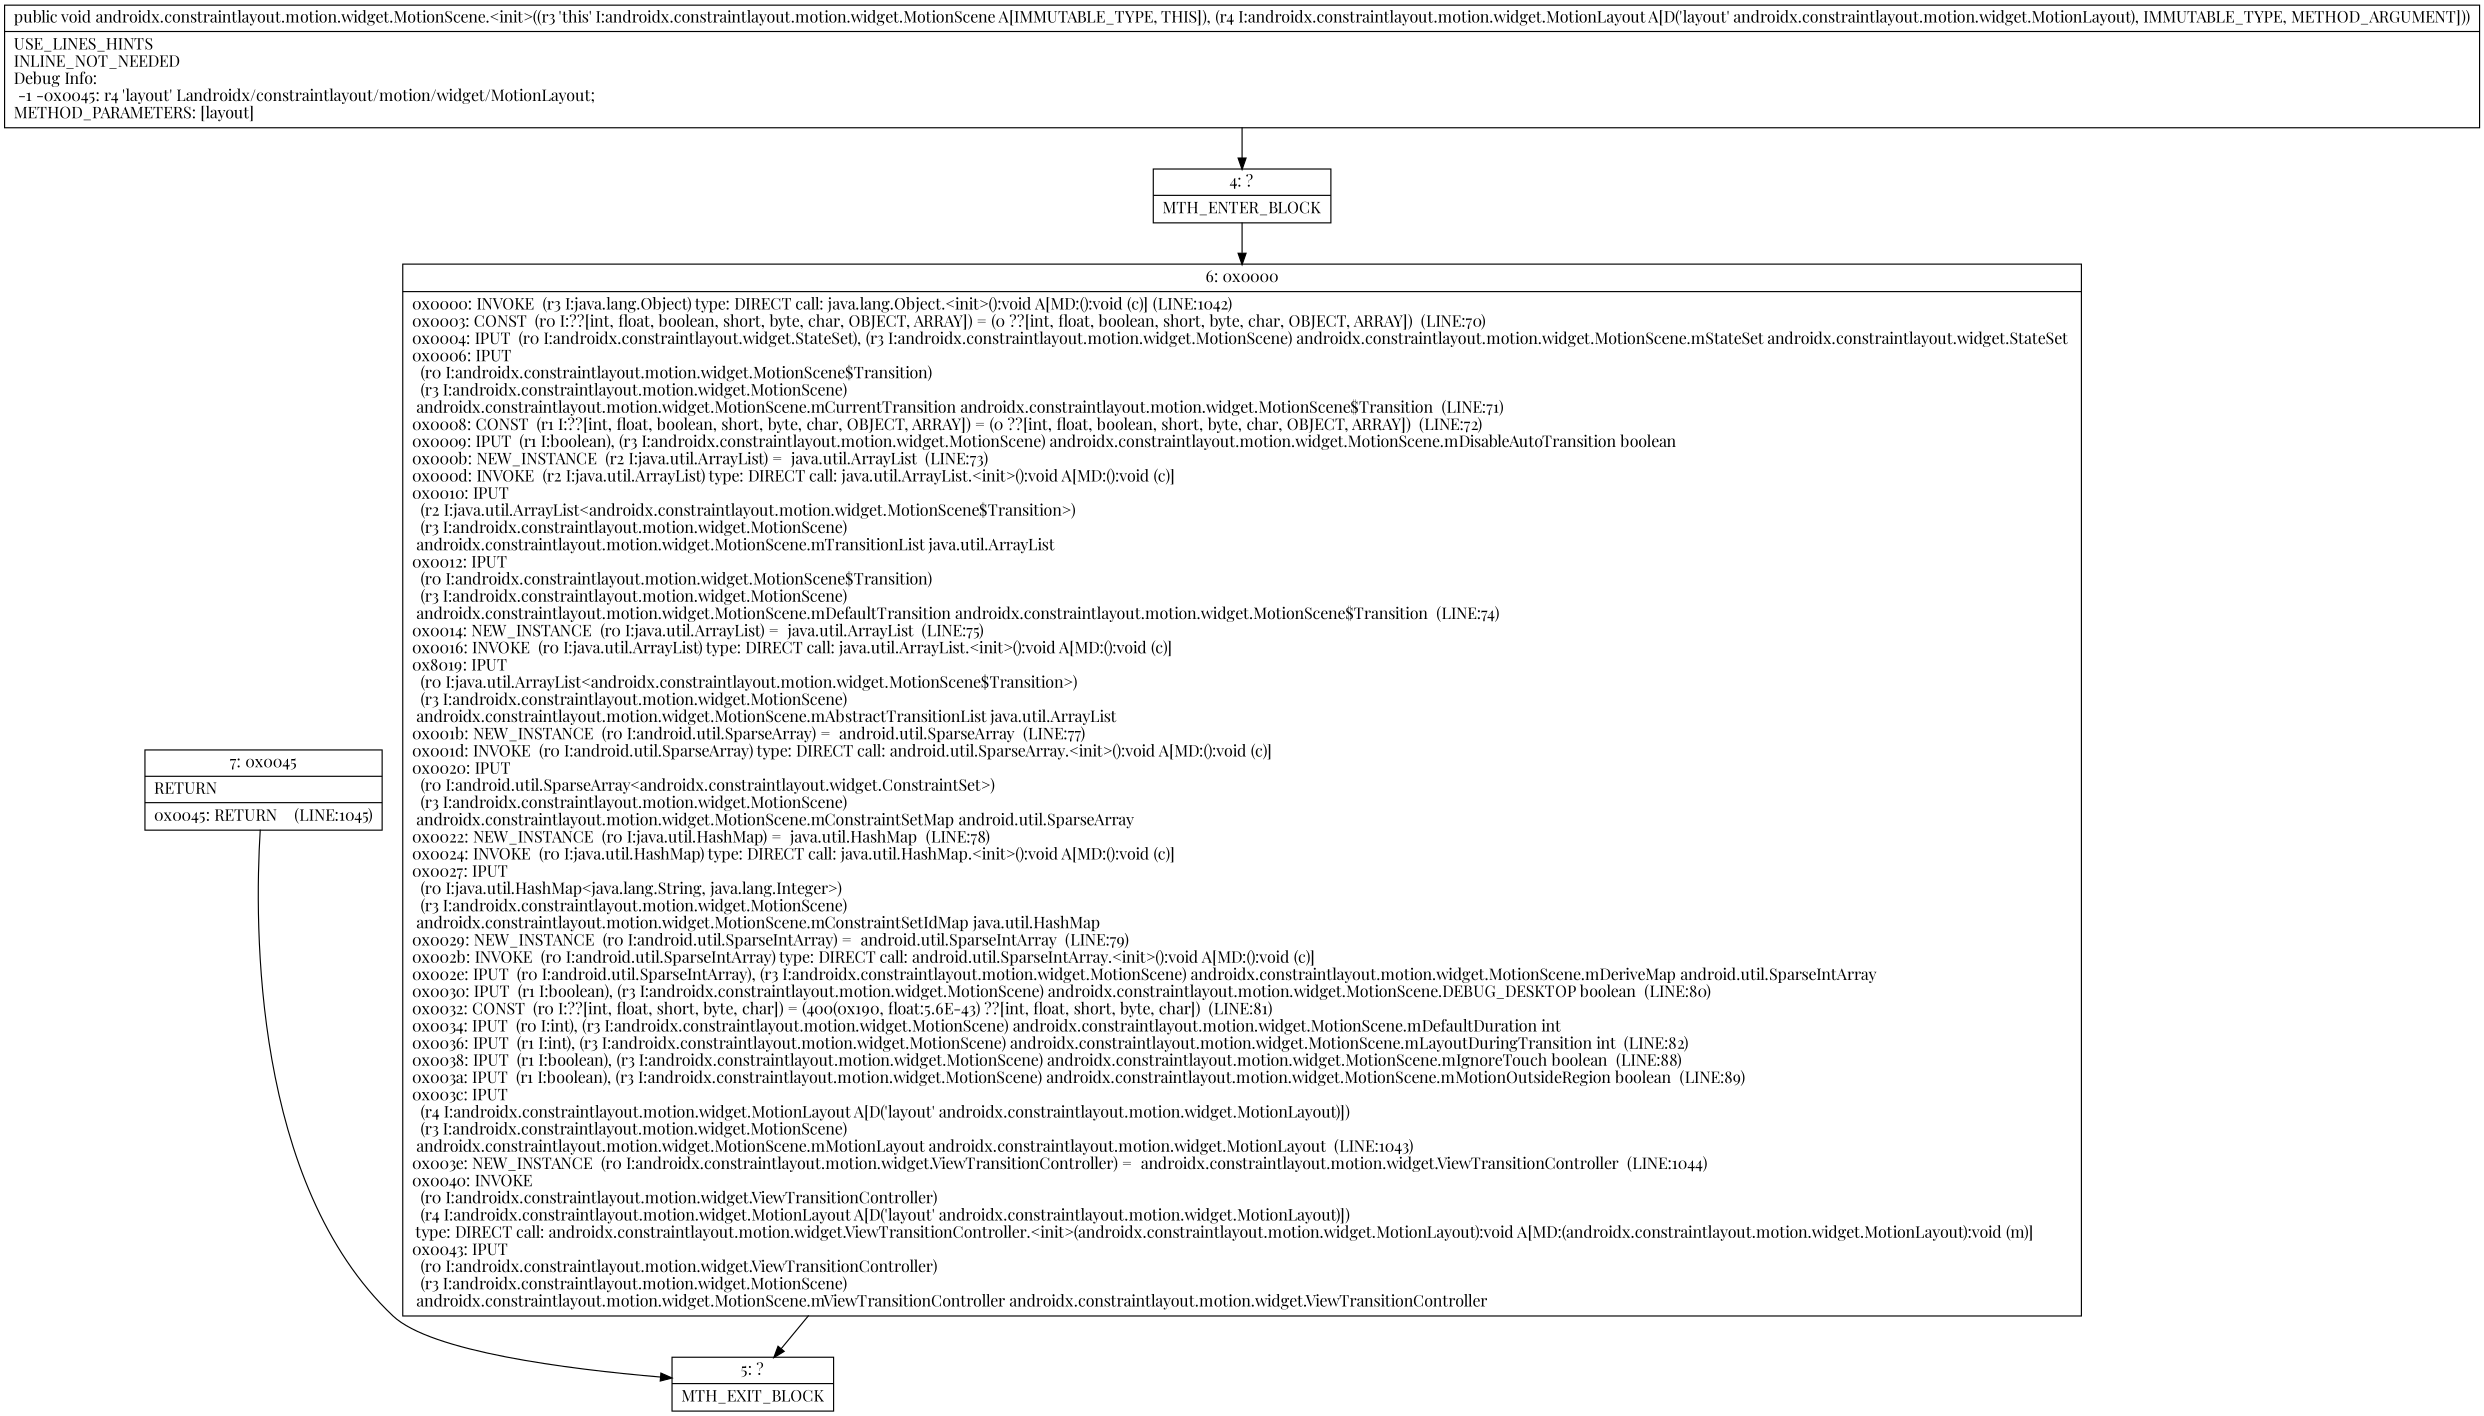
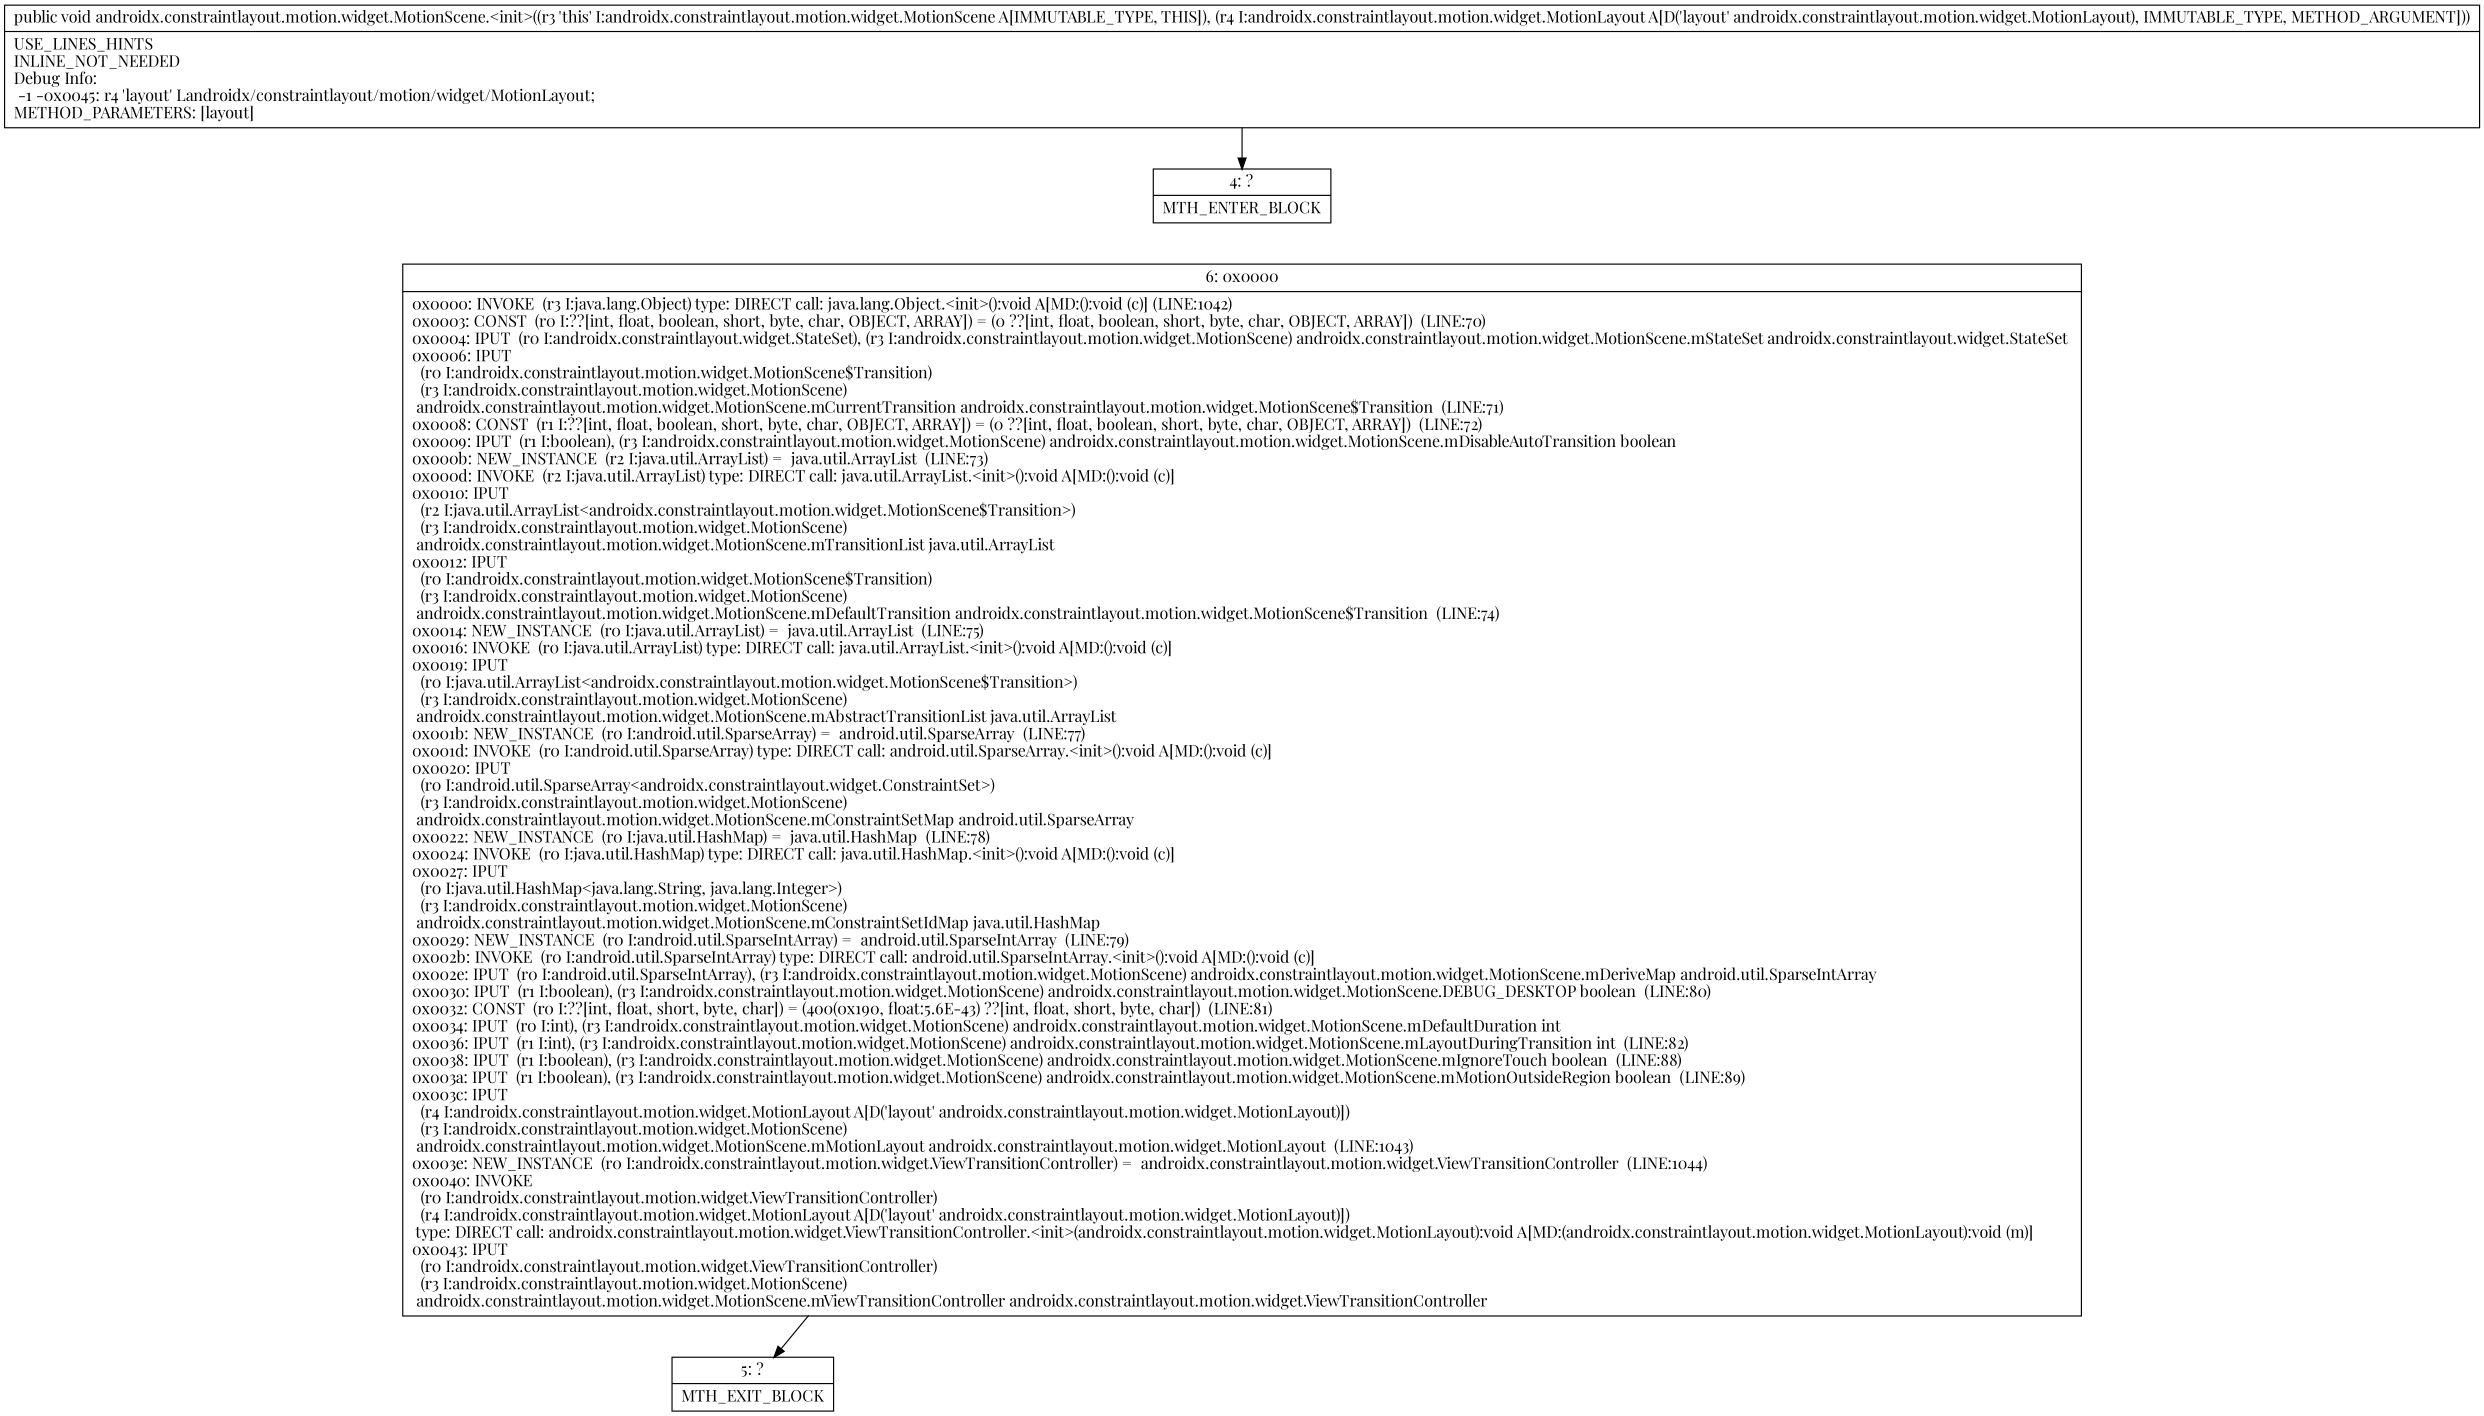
(1242, 238) -> none
(464, 666) -> (464, 666)
(264, 790) -> none
